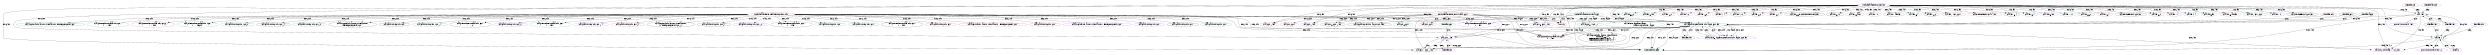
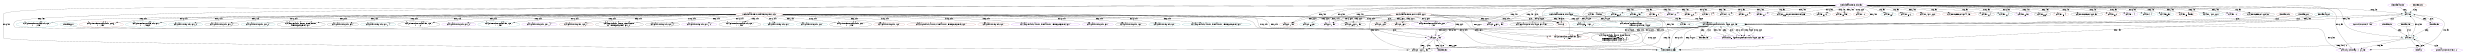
(2010, 8) -> (1642, 17)
(1877, 10) -> (1860, 10)
